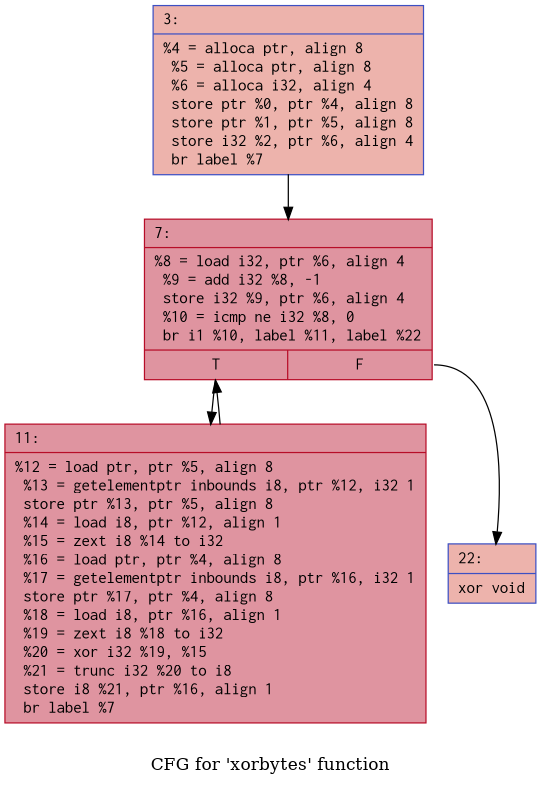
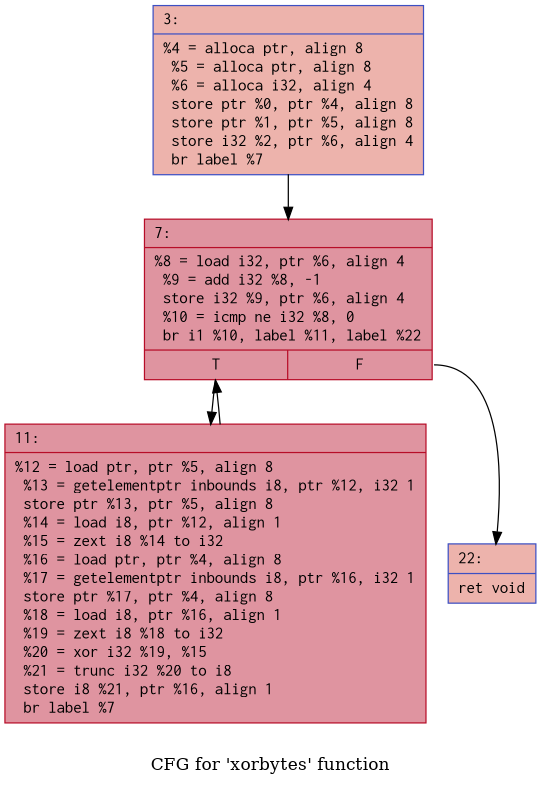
(492, 588) -> (492, 588)
